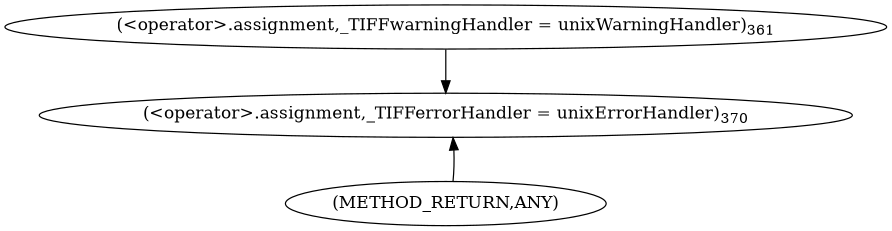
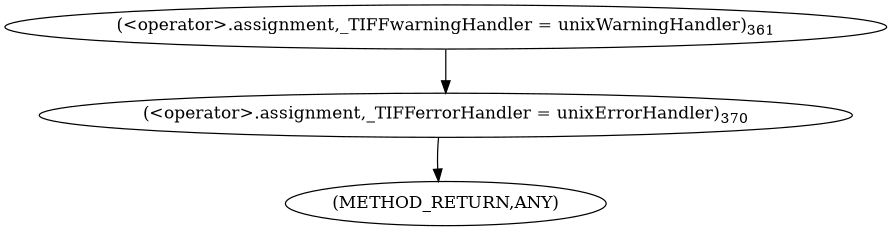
(454, 166) -> (438, 153)
